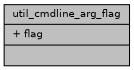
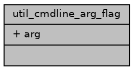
(28, 34) -> (27, 34)
